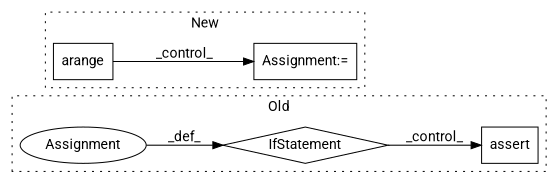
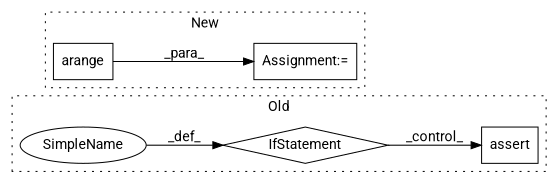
(185, 54) -> (185, 54)
(83, 145) -> (83, 145)
